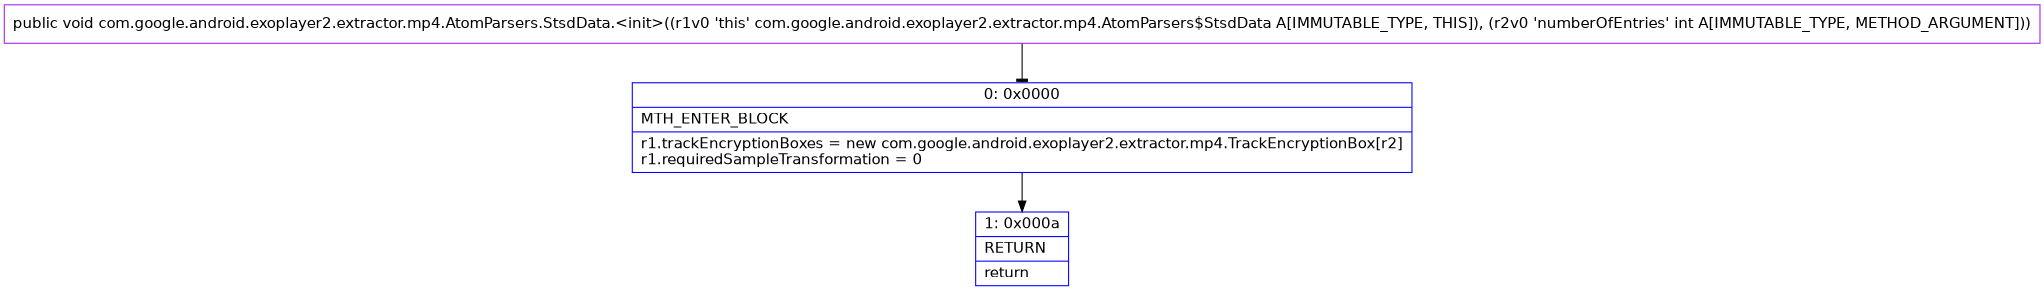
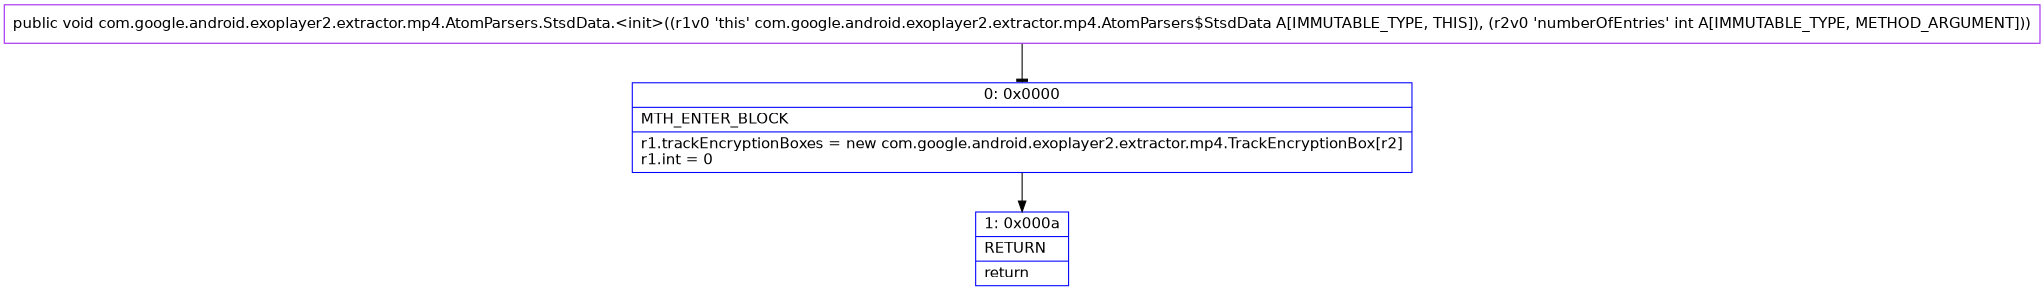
(782, 160) -> (677, 160)
